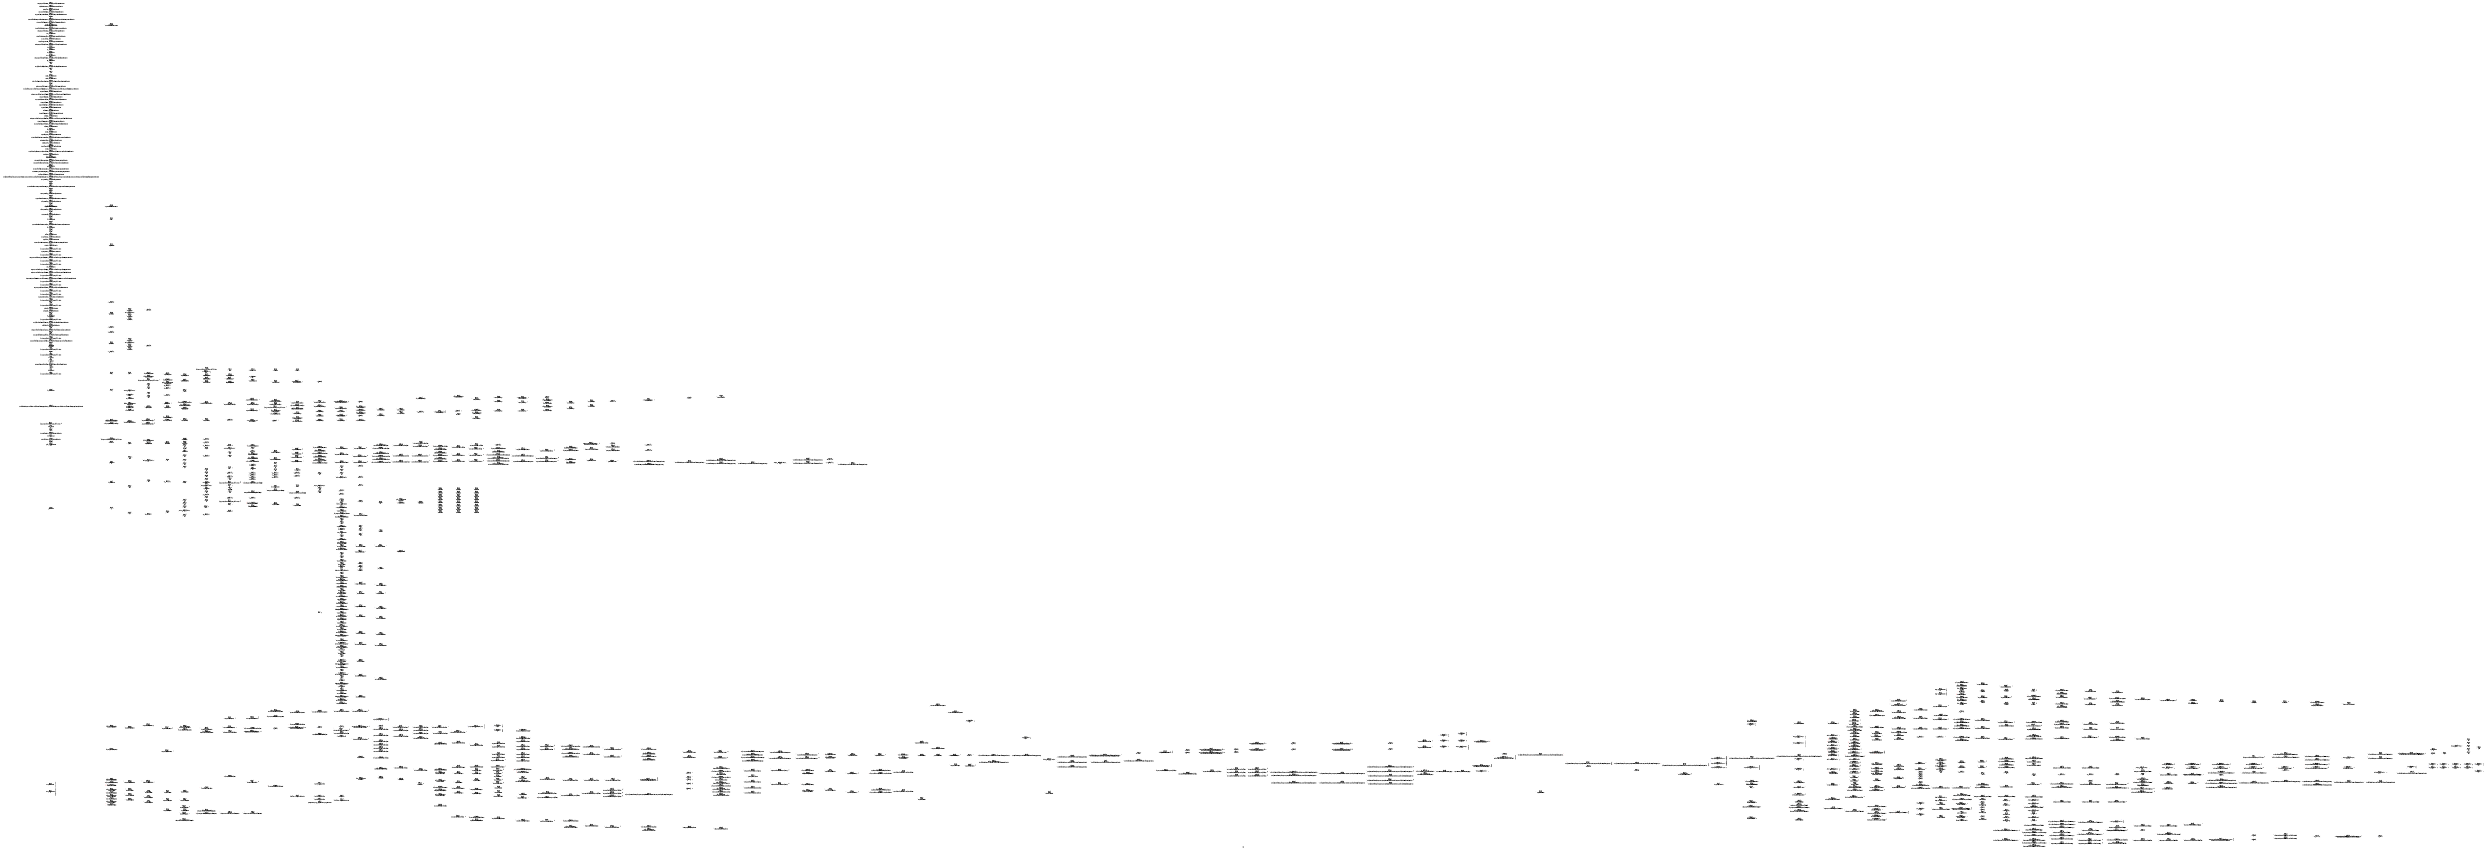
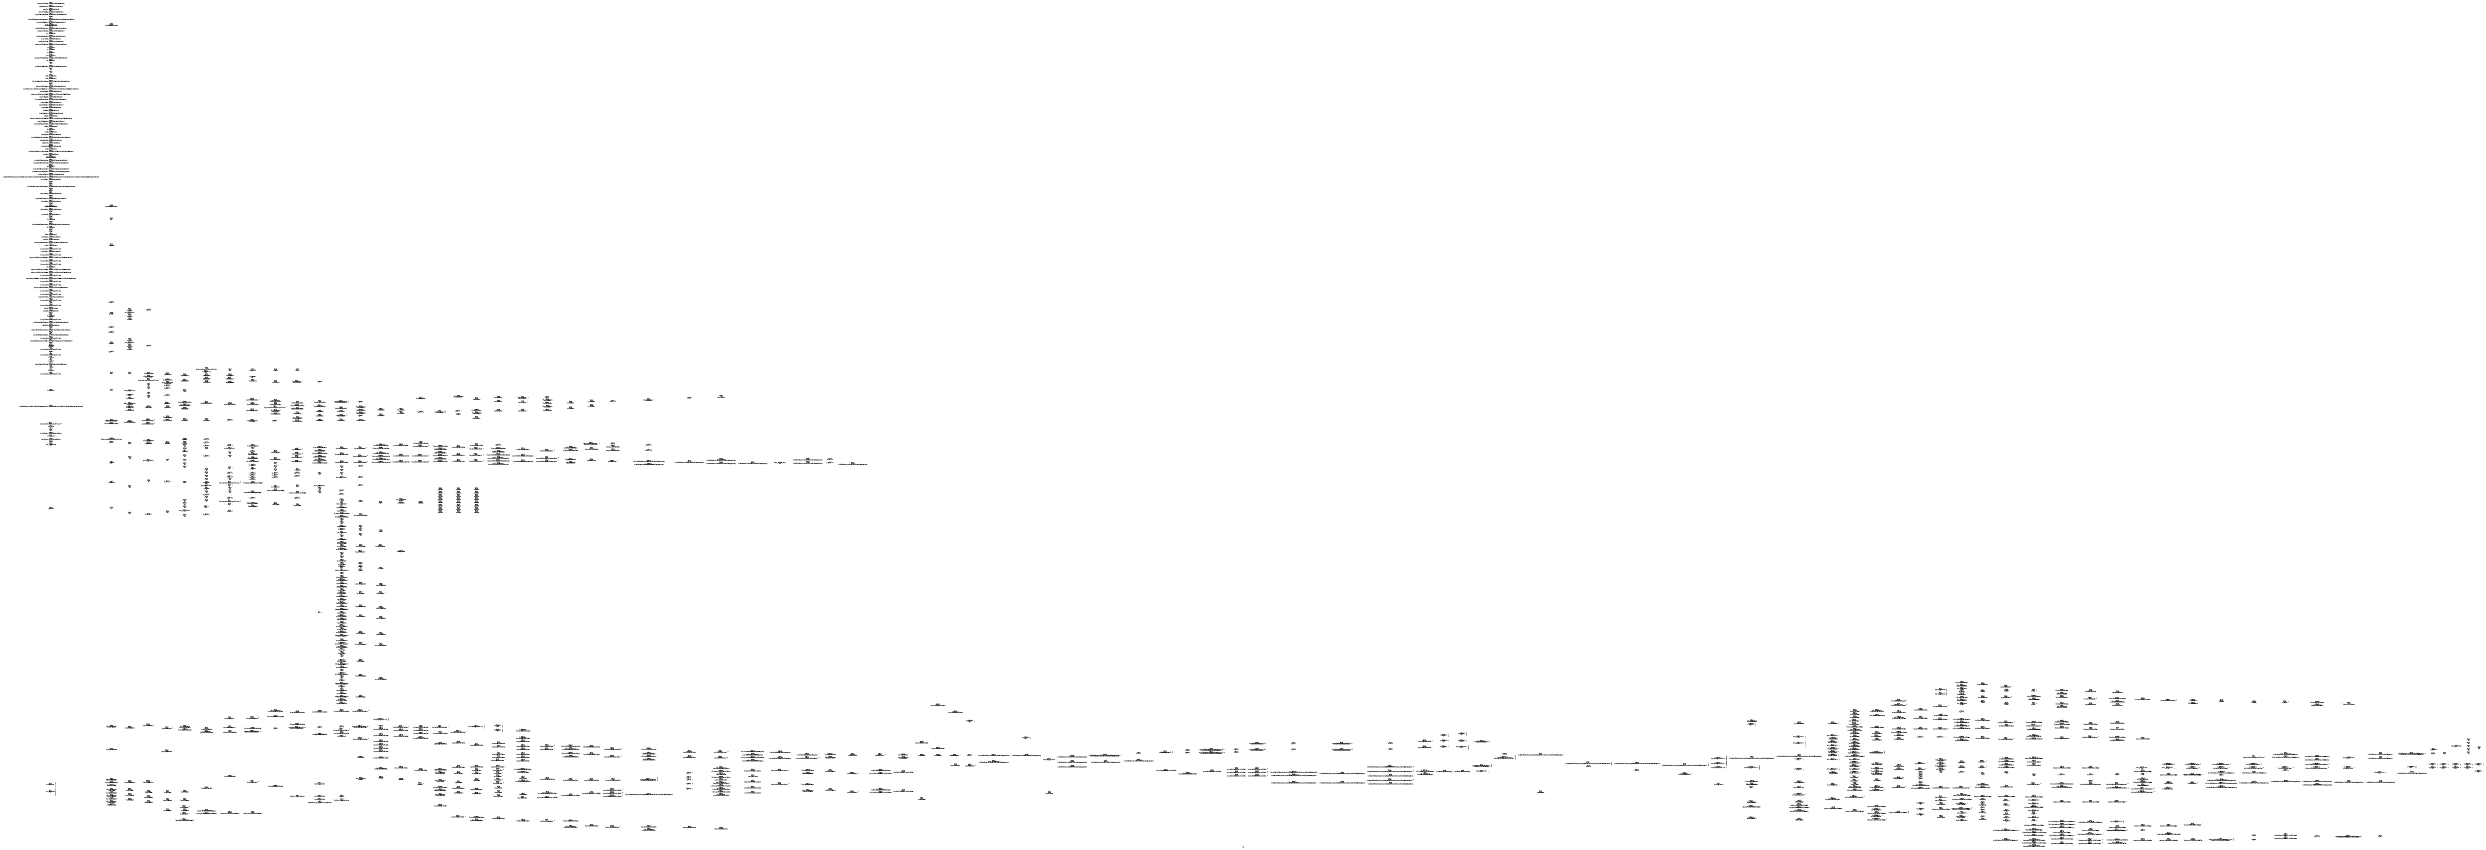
(230, 490) -> (230, 490)
